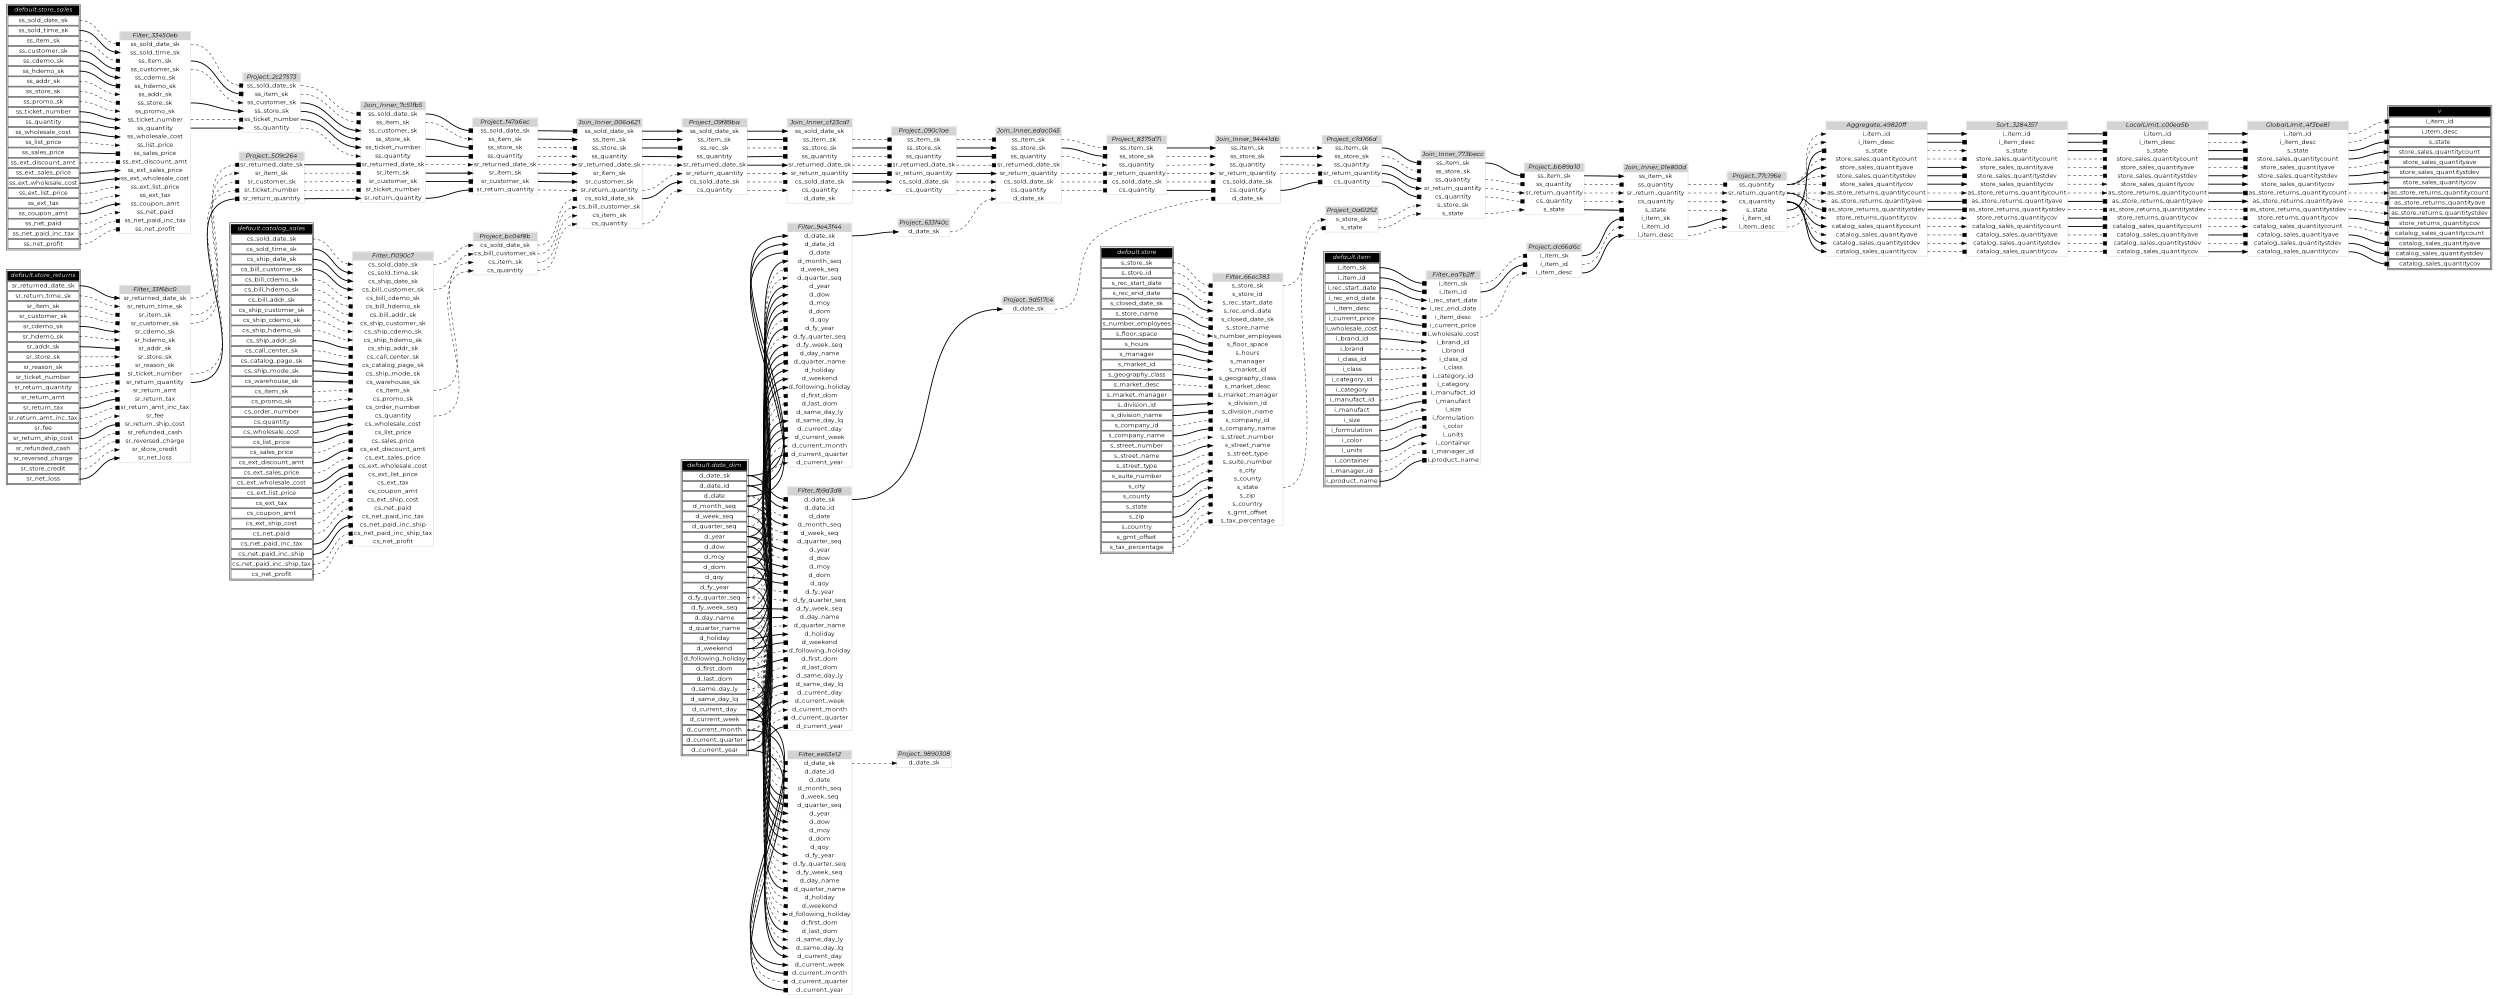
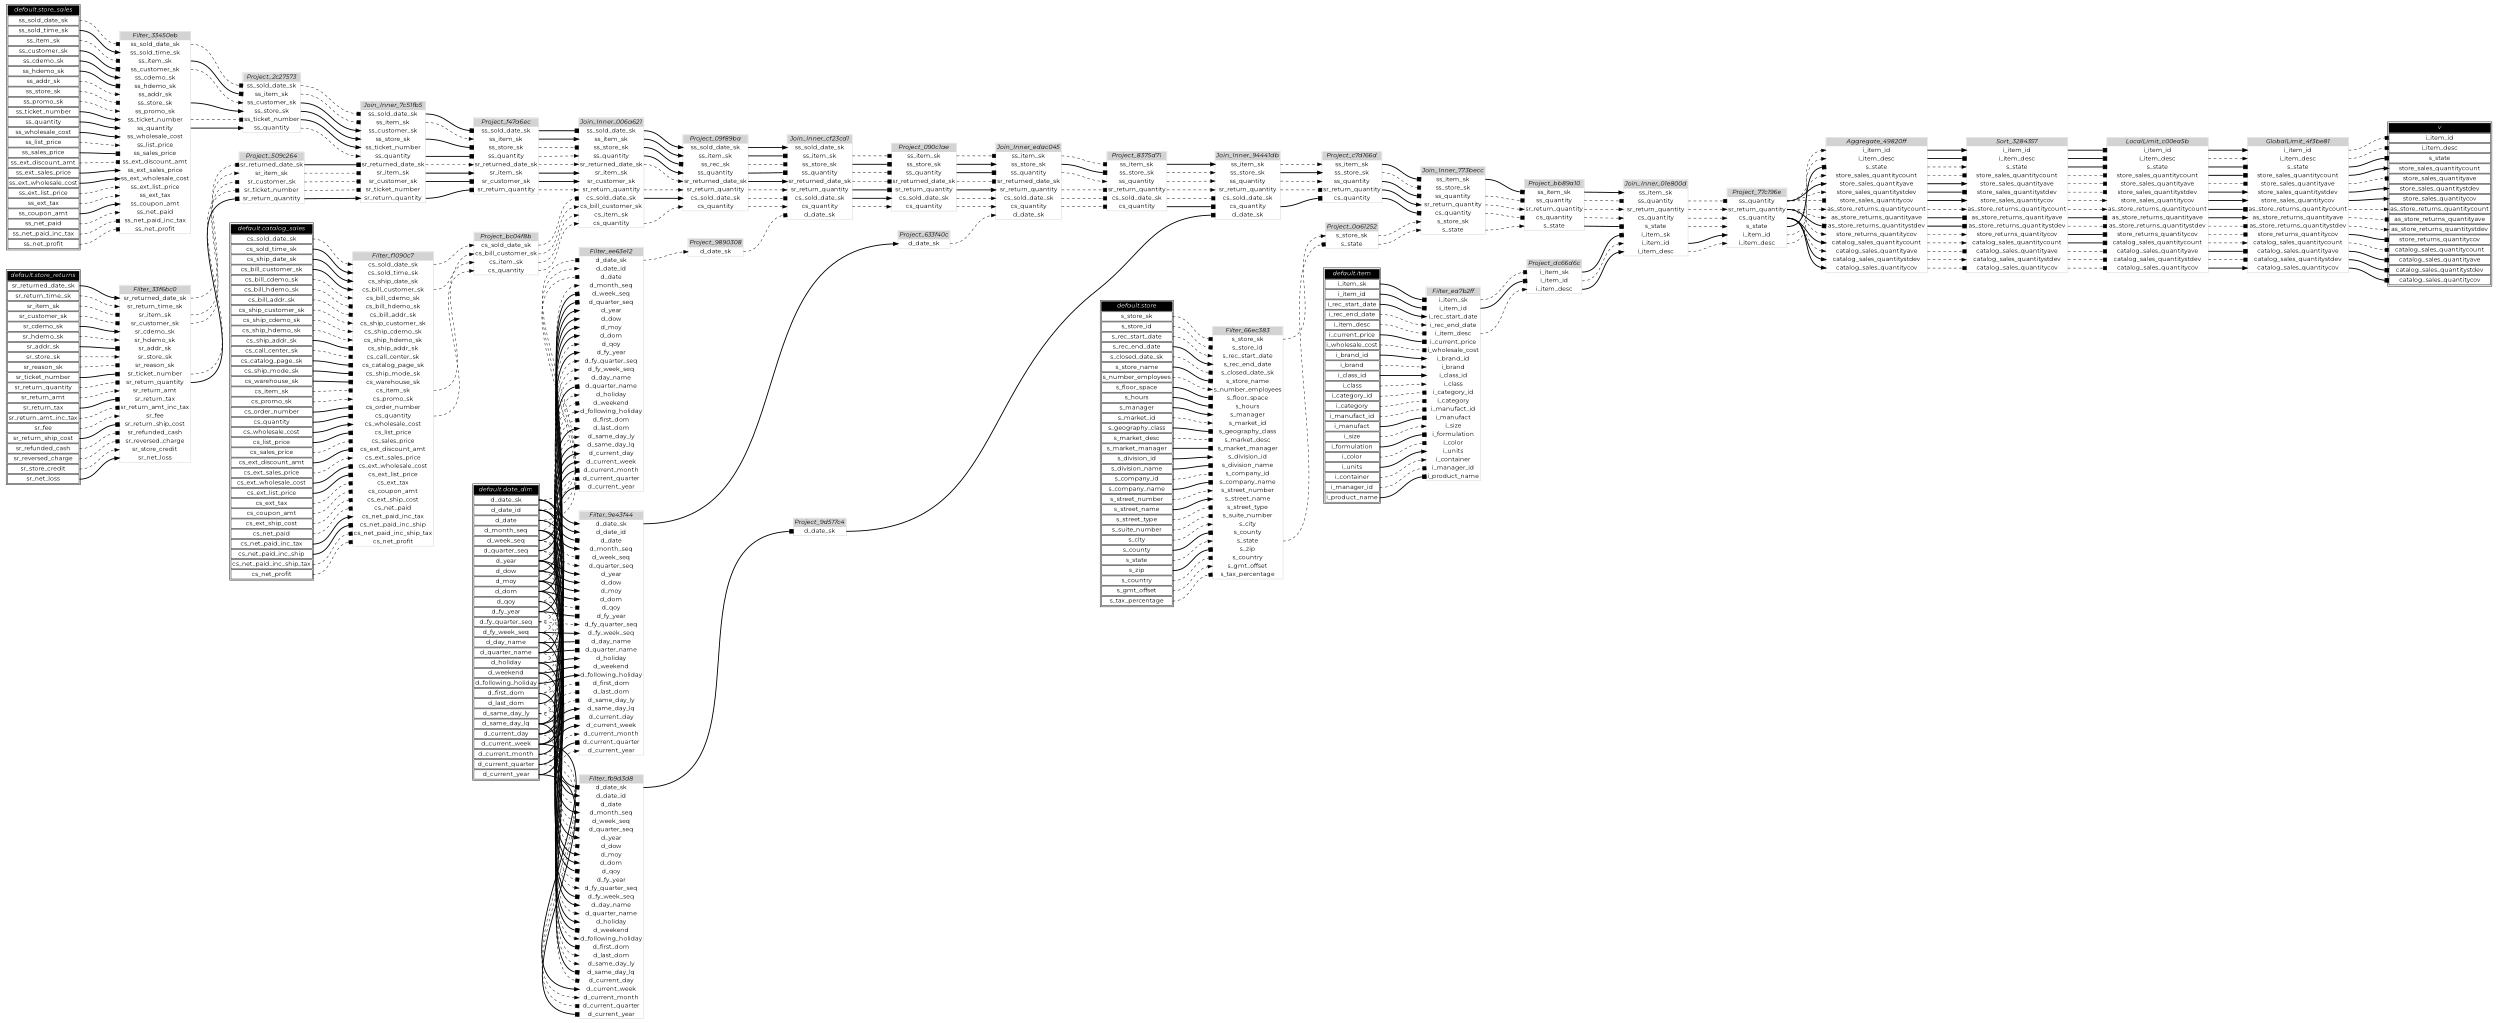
(1110, 229) -> (1024, 375)
none -> (764, 235)
(926, 407) -> (718, 662)
